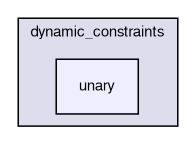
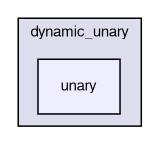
(98, 33) -> (80, 33)
